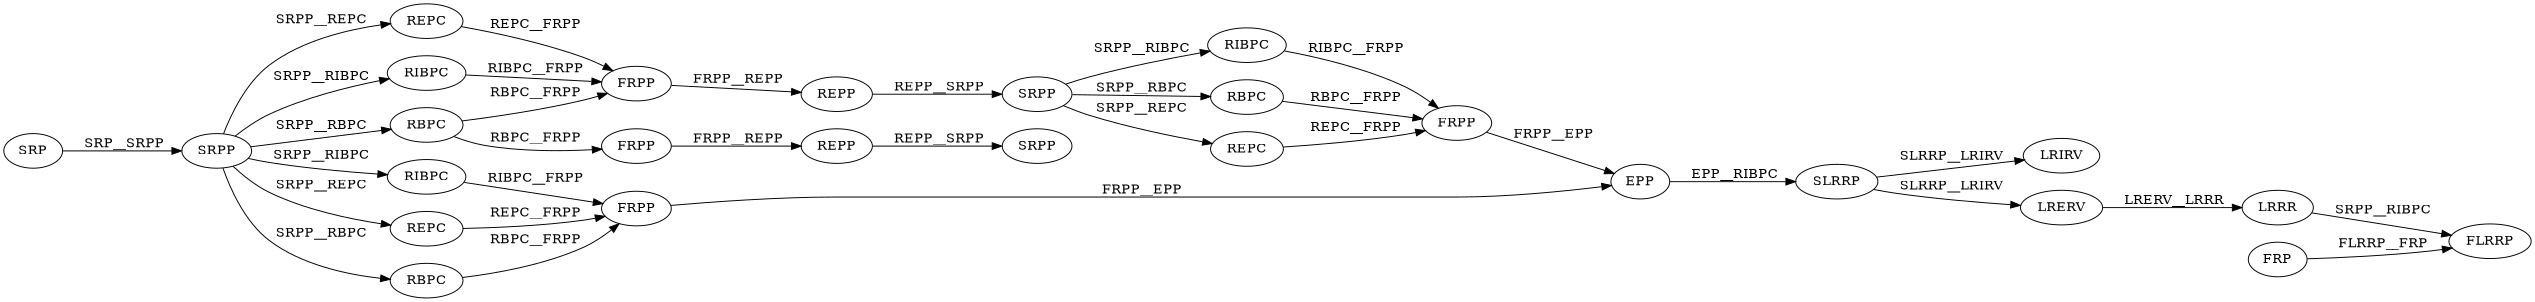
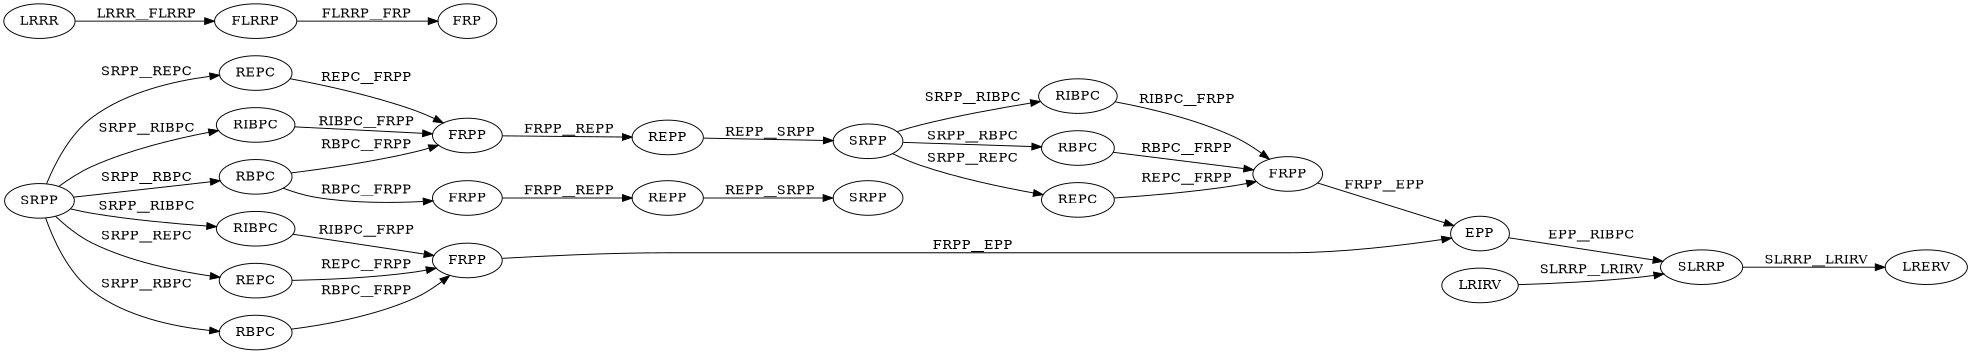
(33, 151) -> none
(1946, 169) -> (1586, 282)
(2167, 208) -> none
(2381, 210) -> (145, 14)
(2375, 256) -> (362, 21)
